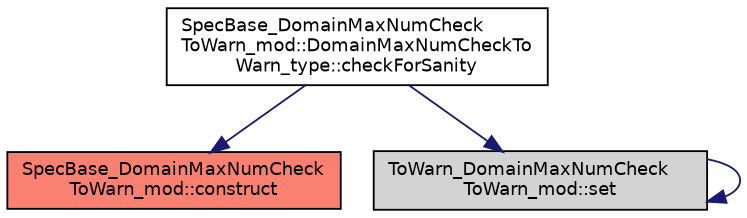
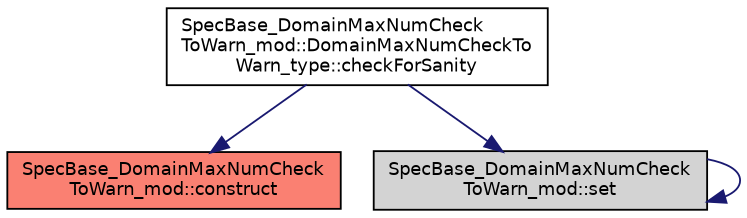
(540, 180) -> (540, 180)
